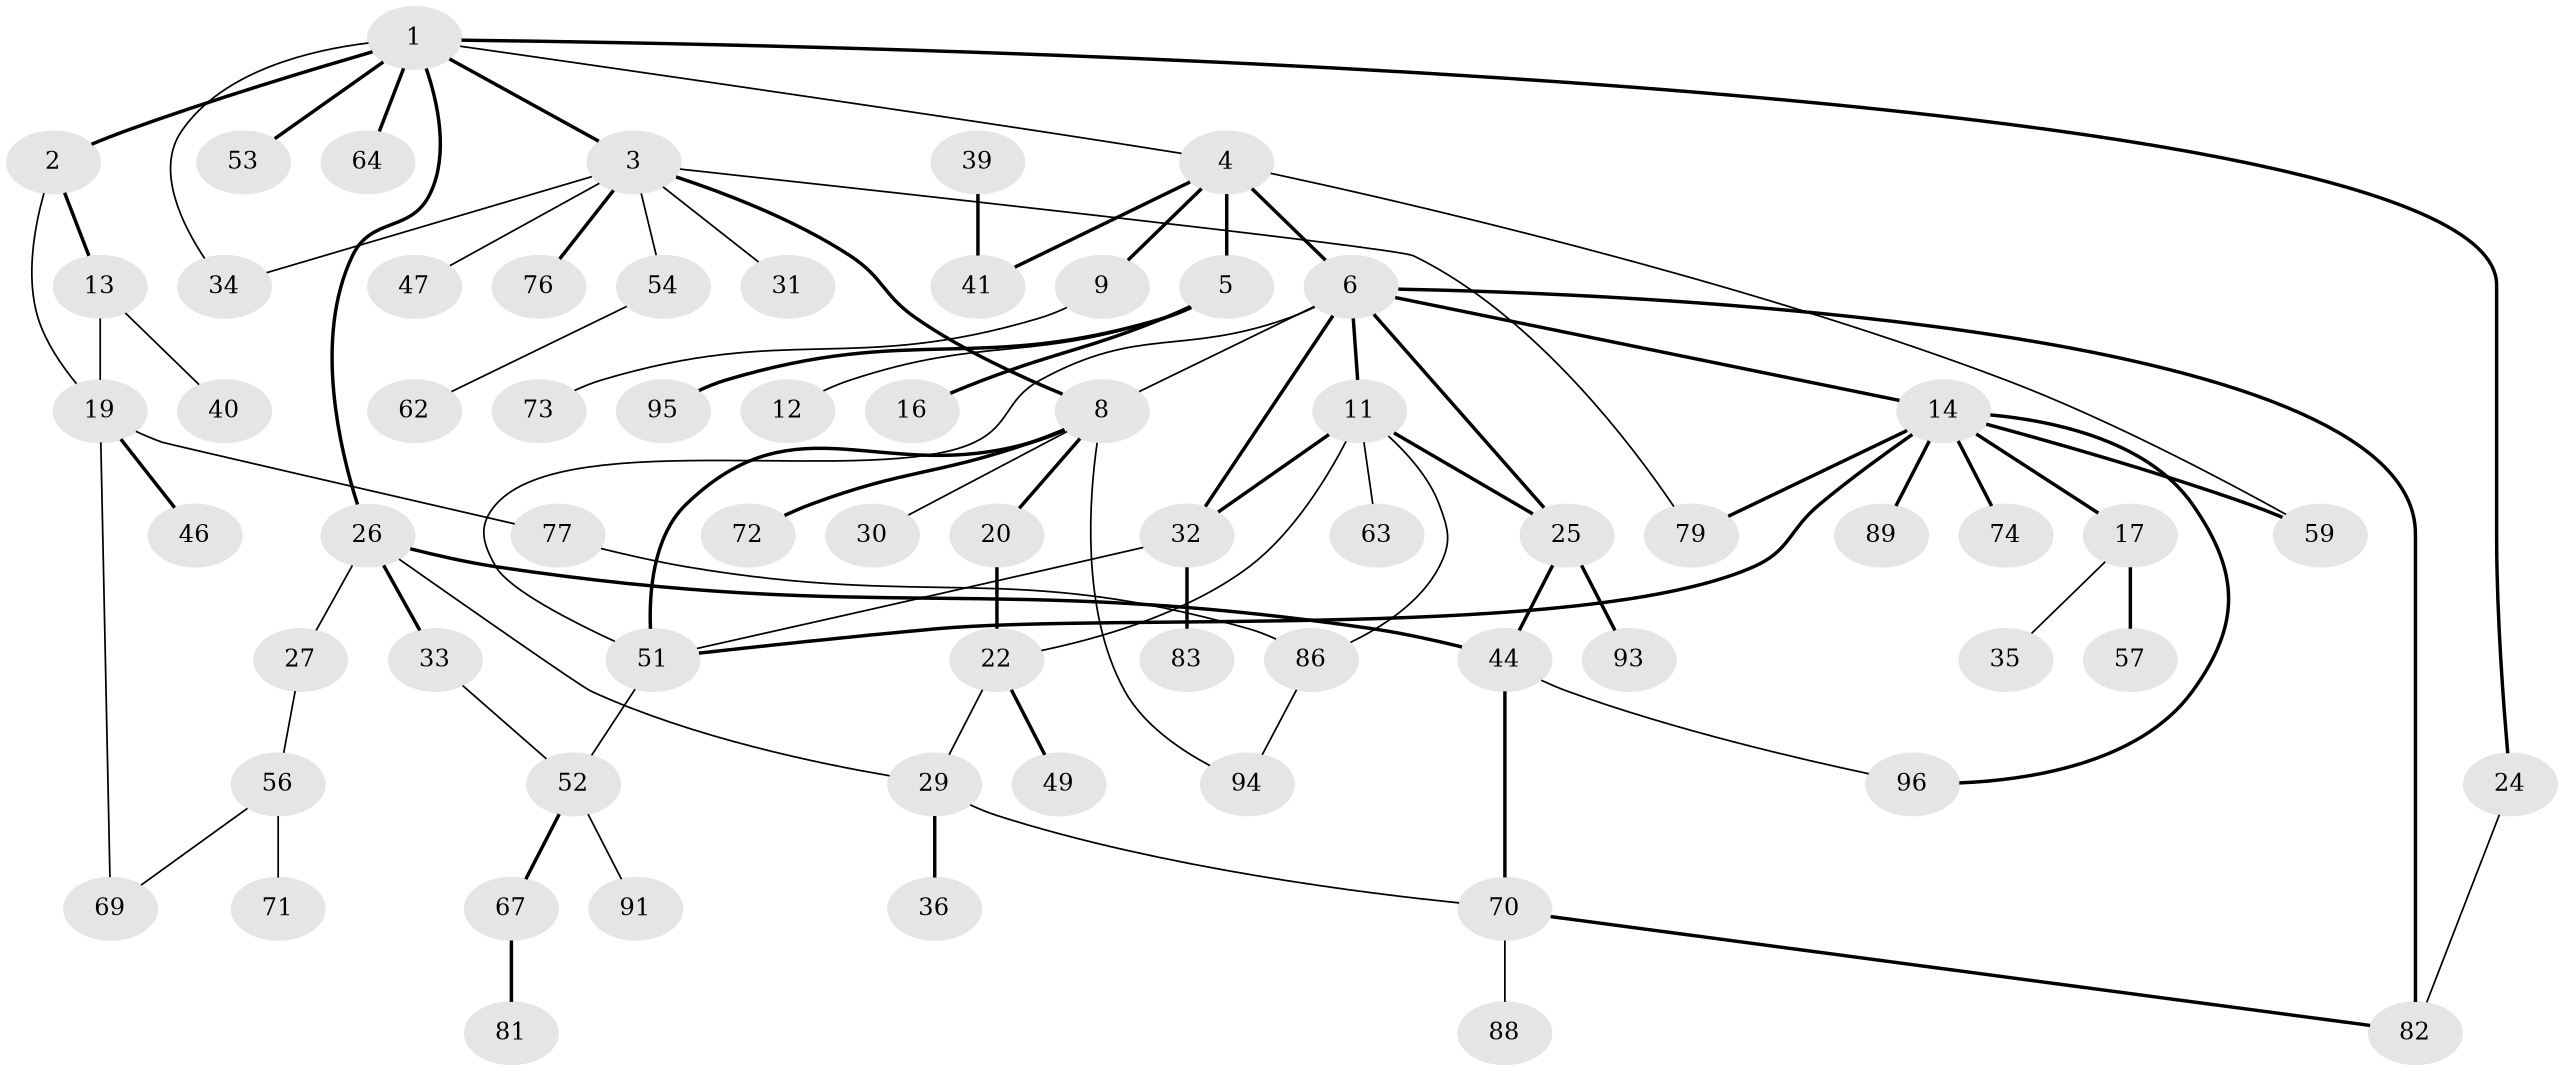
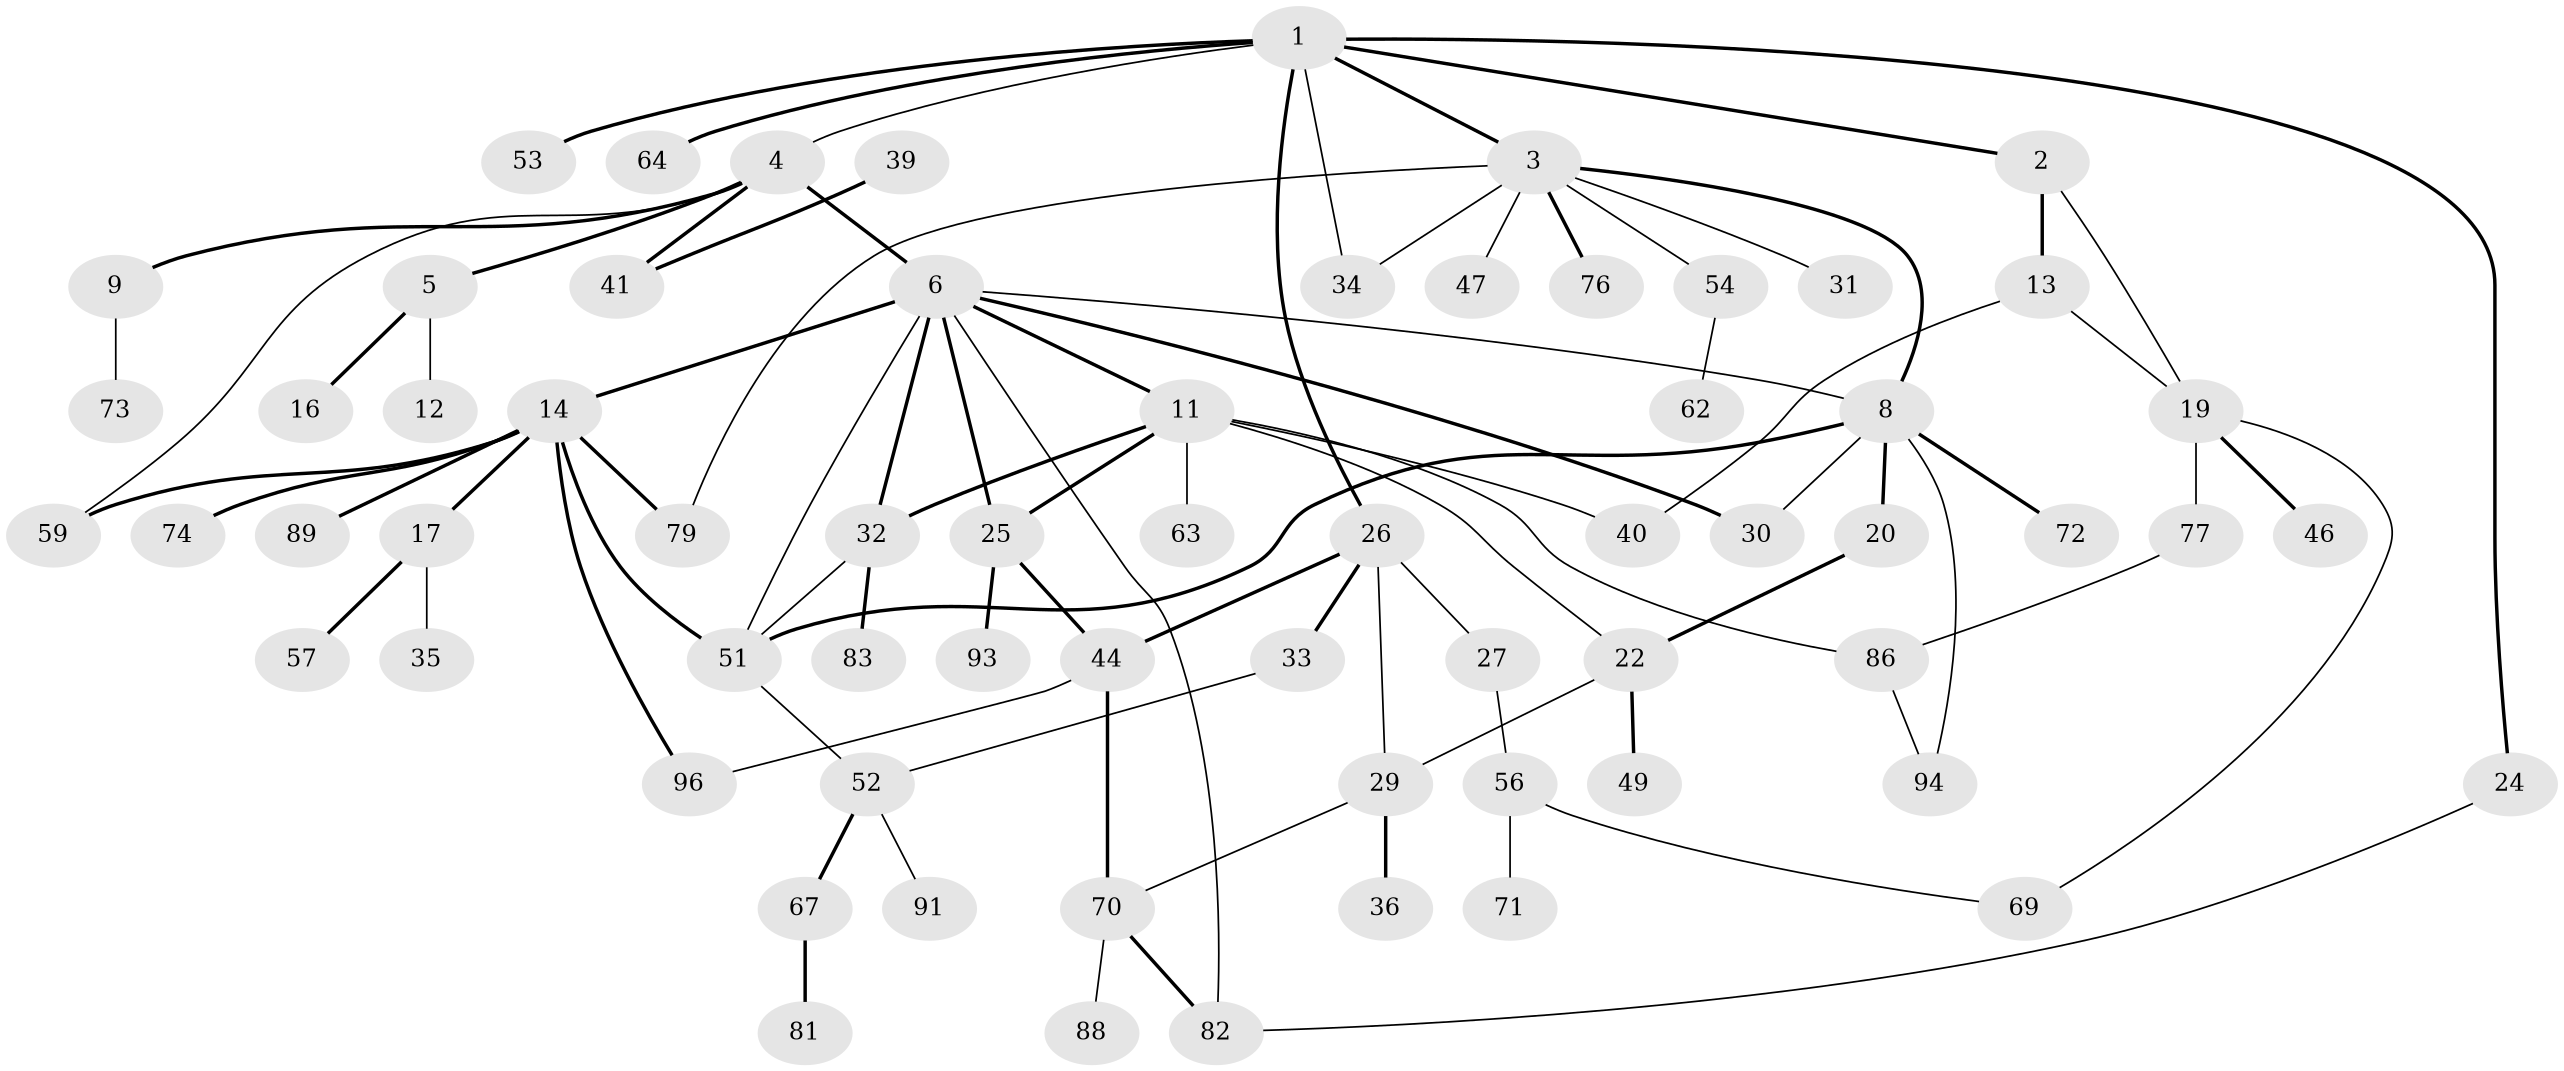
(2170, 371) -> (1161, 611)
none -> (1354, 394)
(663, 411) -> none
none -> (1470, 477)
